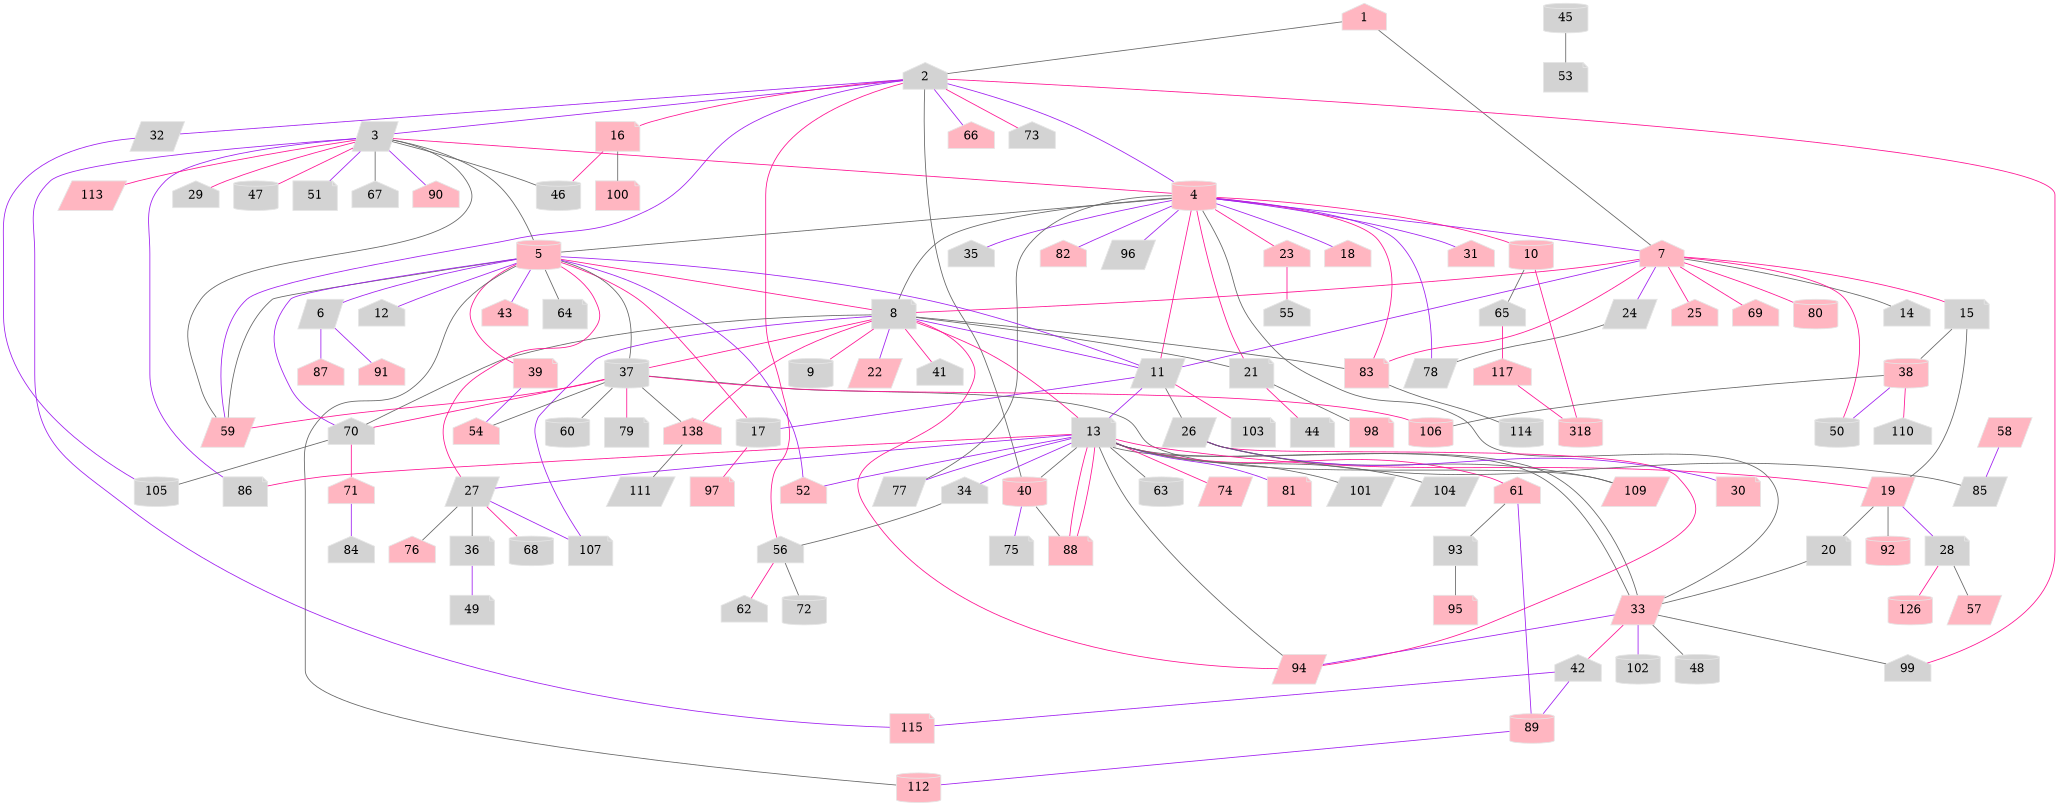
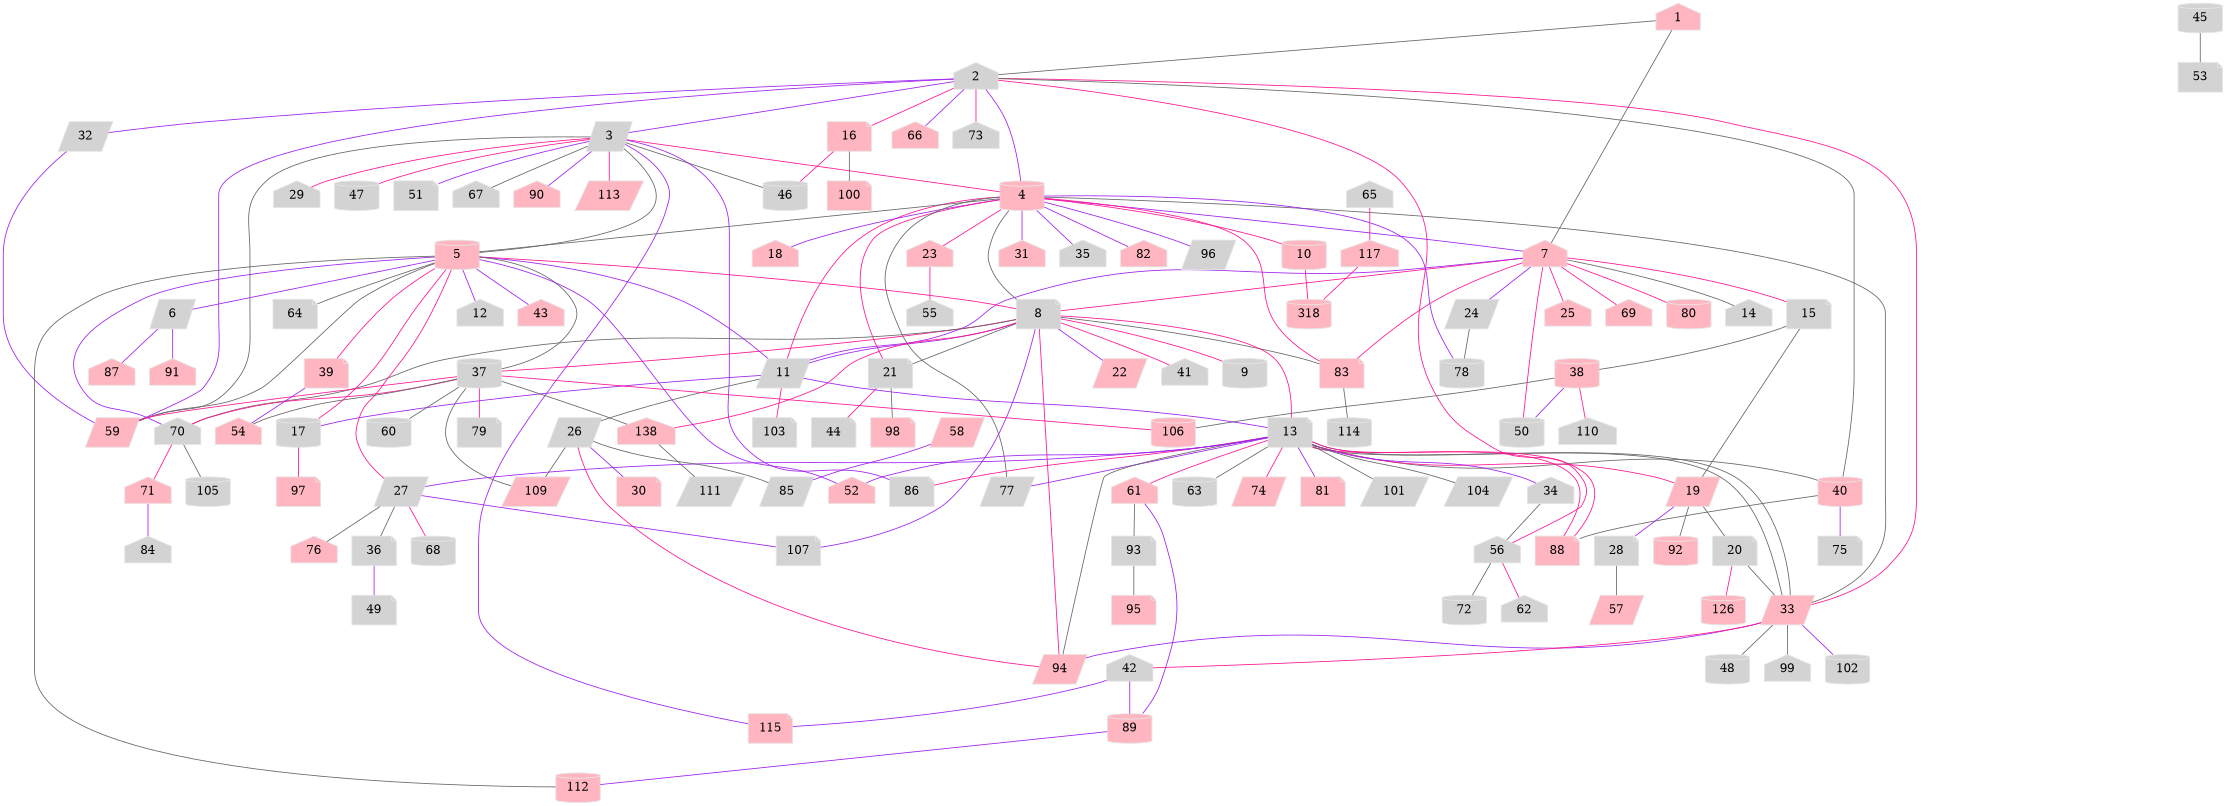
(1773, 138) -> (1694, 117)
(1517, 283) -> none
(4, 294) -> (3, 296)
(1431, 373) -> (1462, 373)
(1929, 581) -> (1729, 581)
